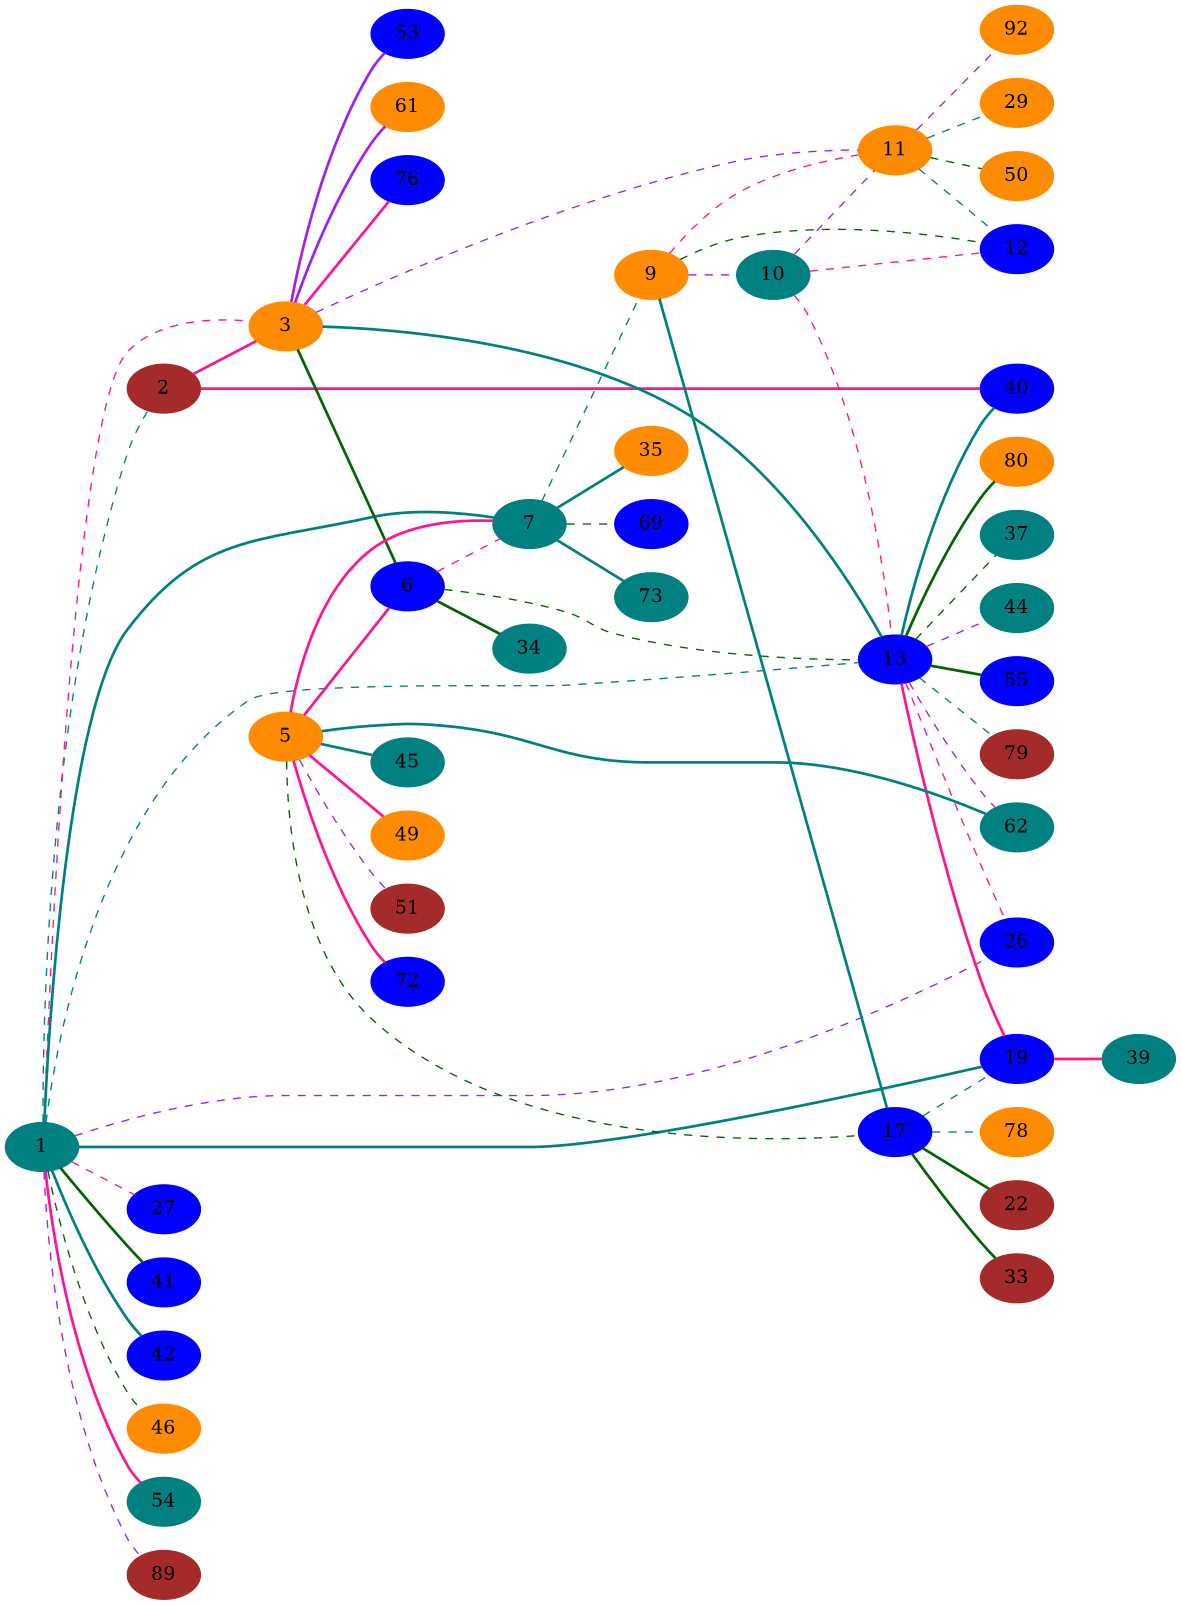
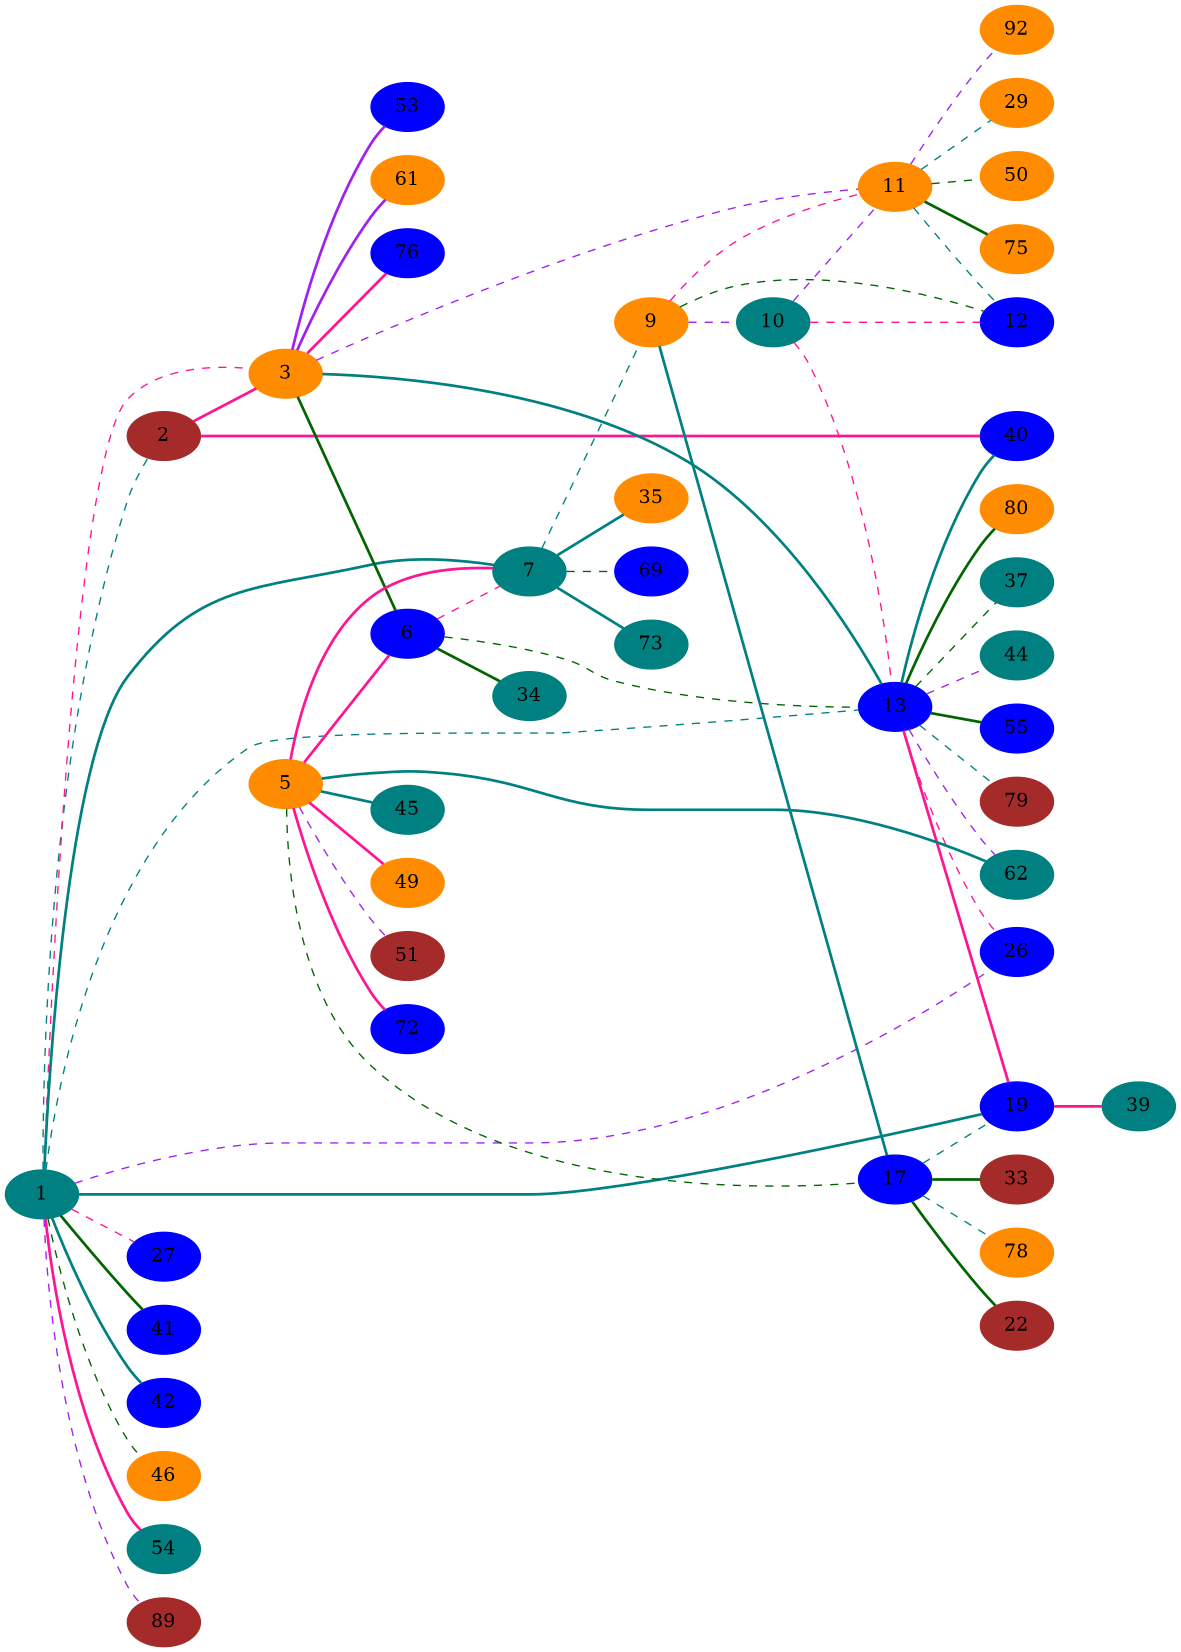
none -> (1017, 249)
